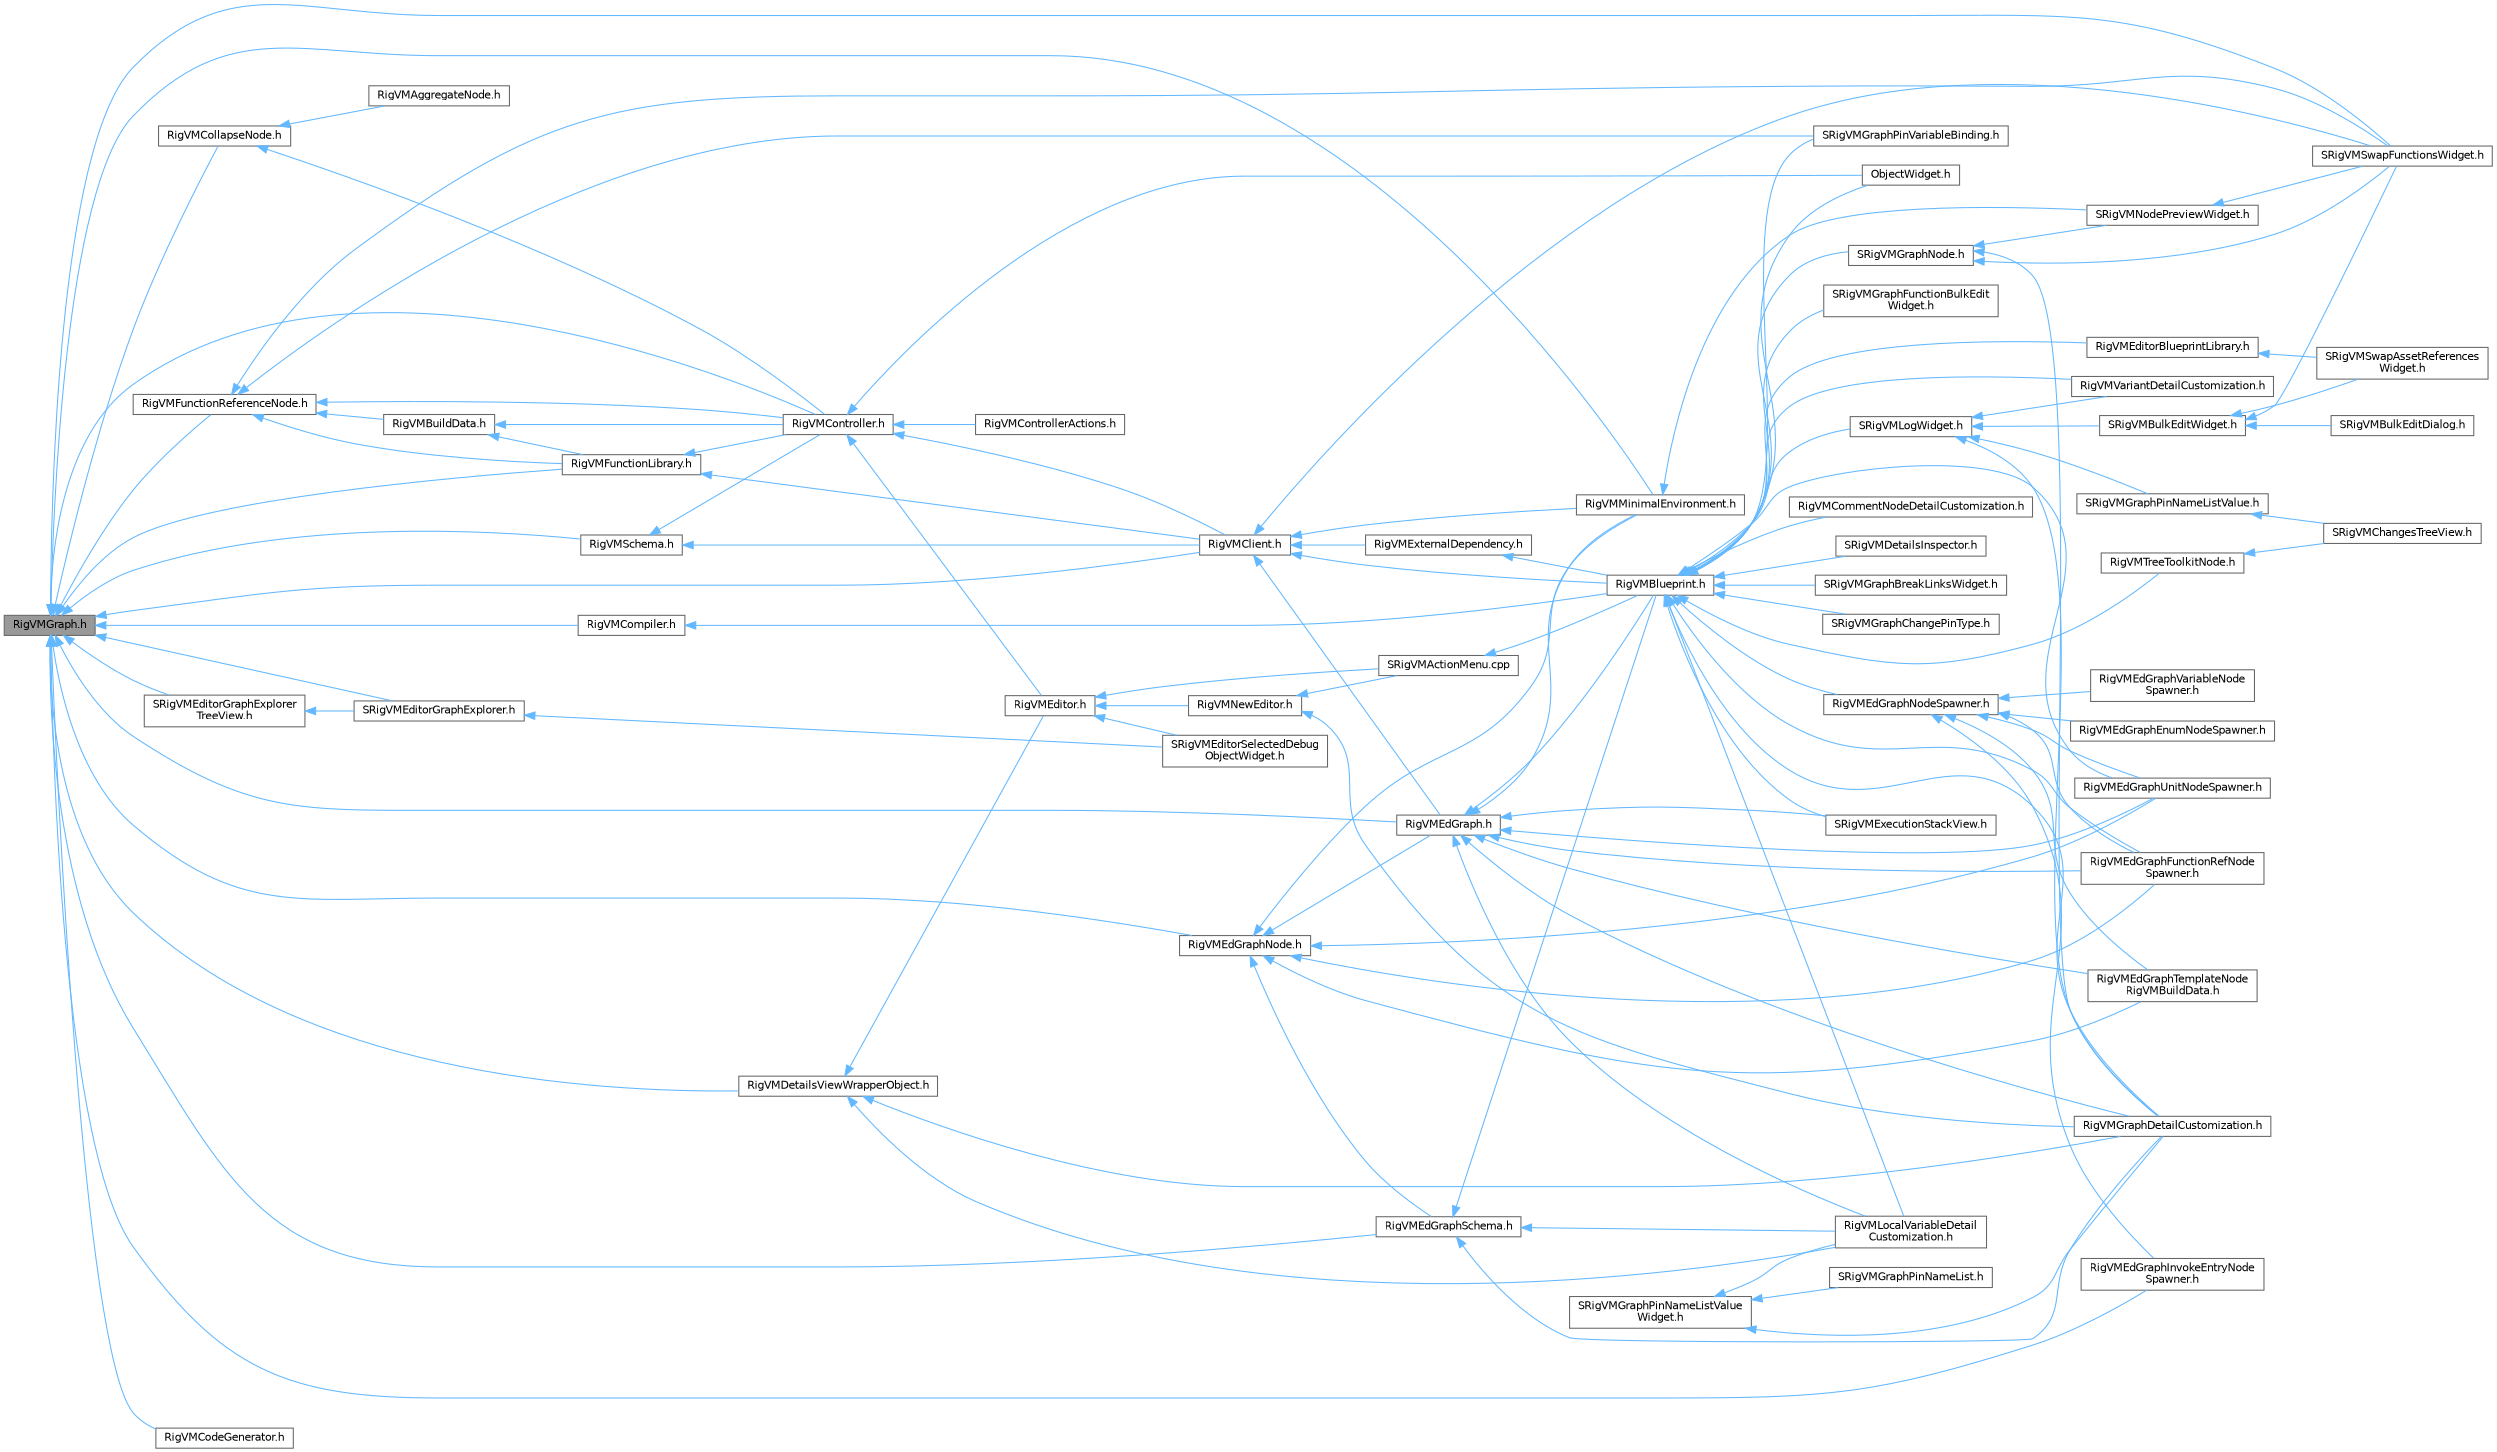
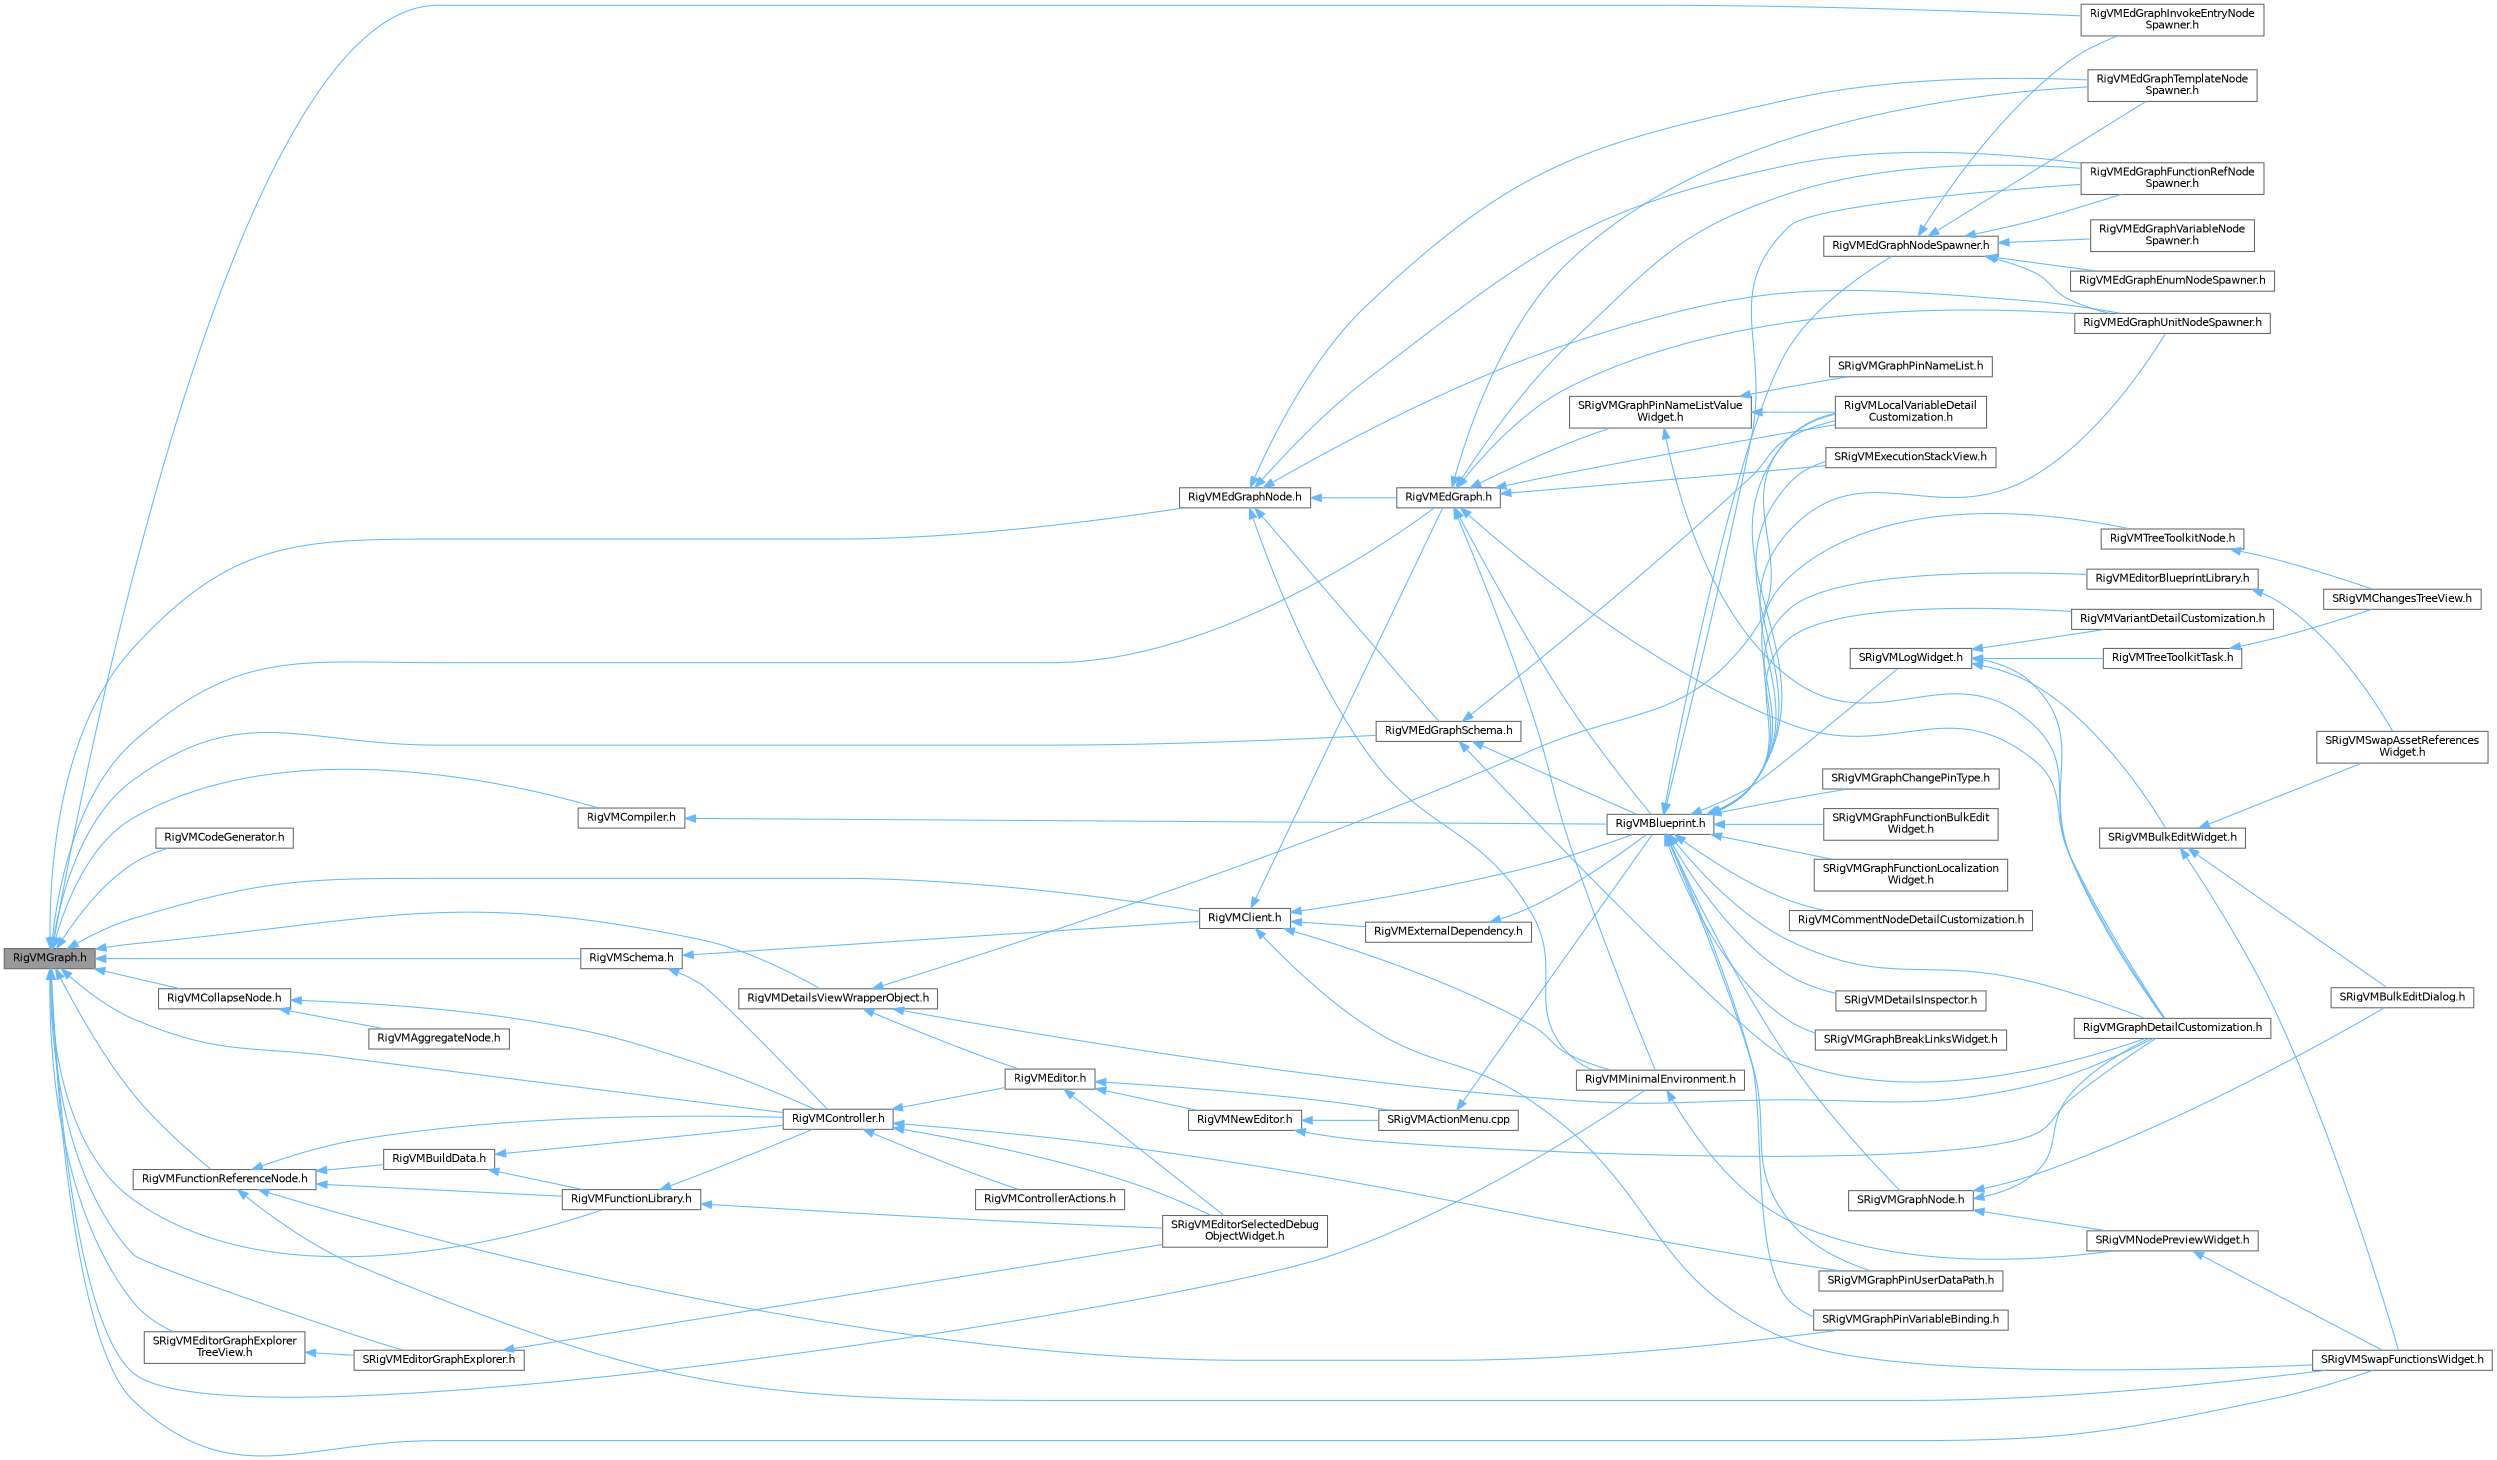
(1911, 175) -> (1911, 1281)
(2197, 252) -> (2190, 1110)
none -> (1544, 454)
(1068, 473) -> (1060, 1163)
(2173, 504) -> (2173, 659)
(955, 507) -> (937, 1218)
none -> (1911, 875)
(2173, 986) -> (2173, 86)
